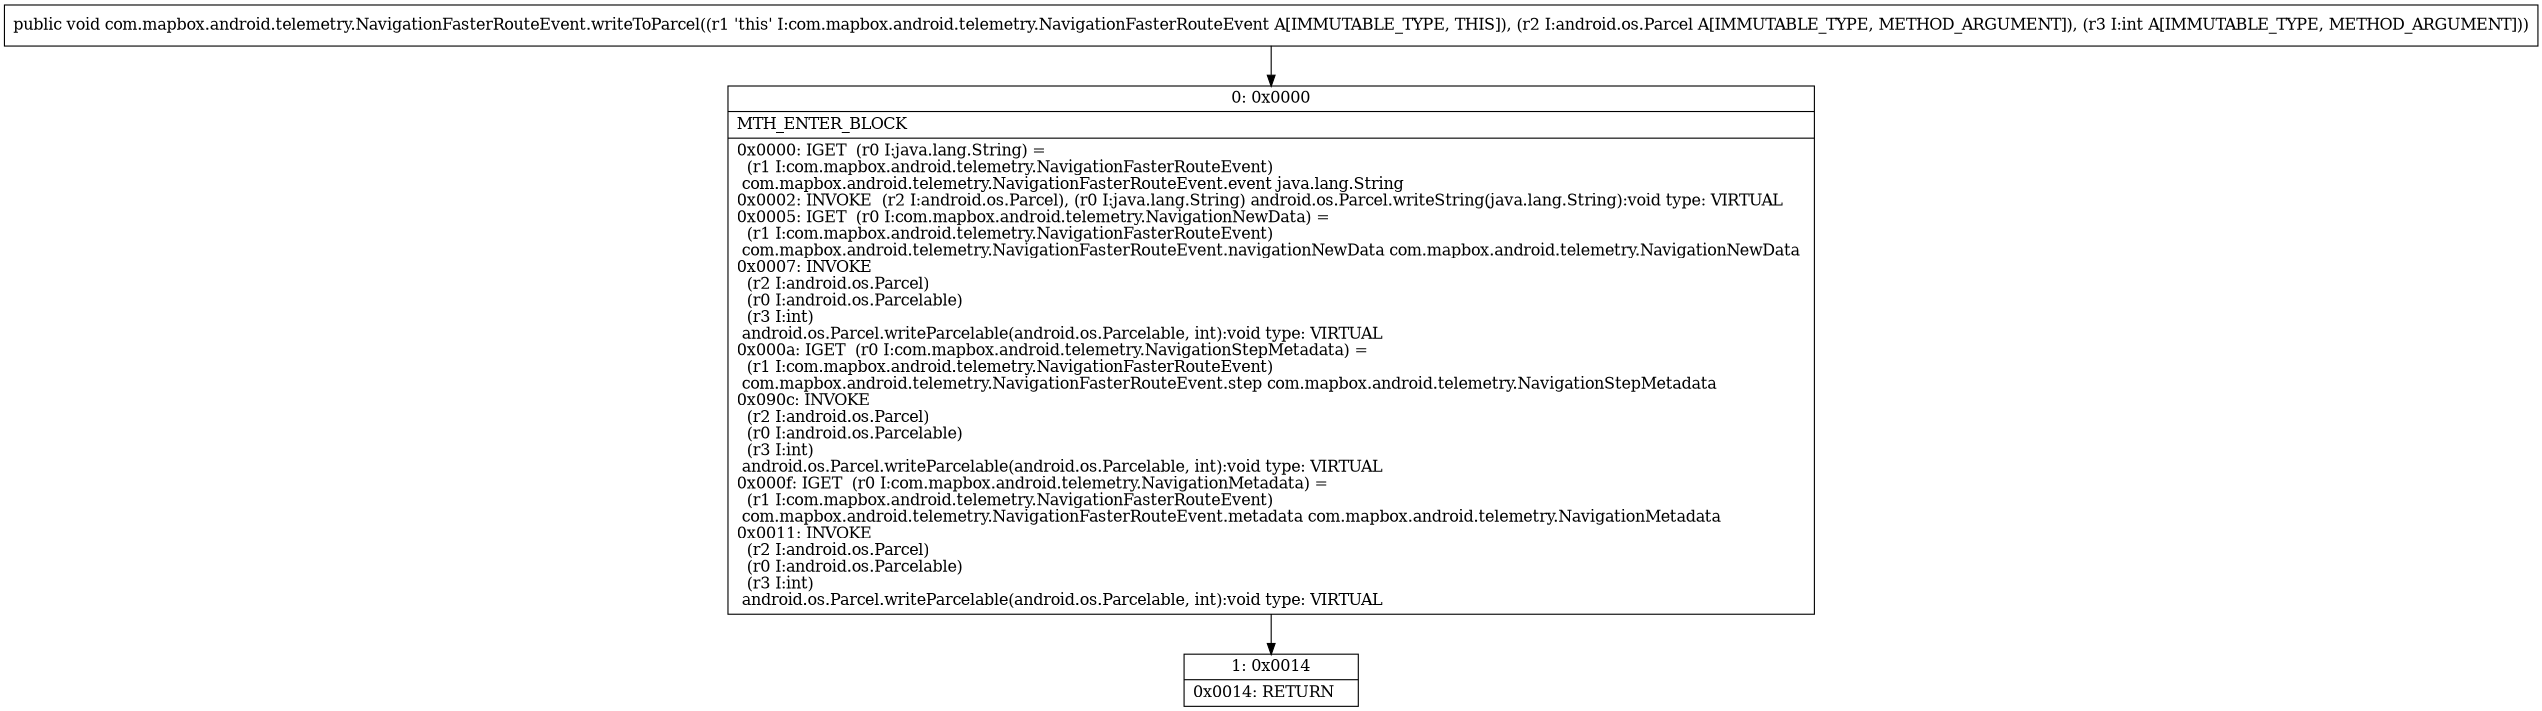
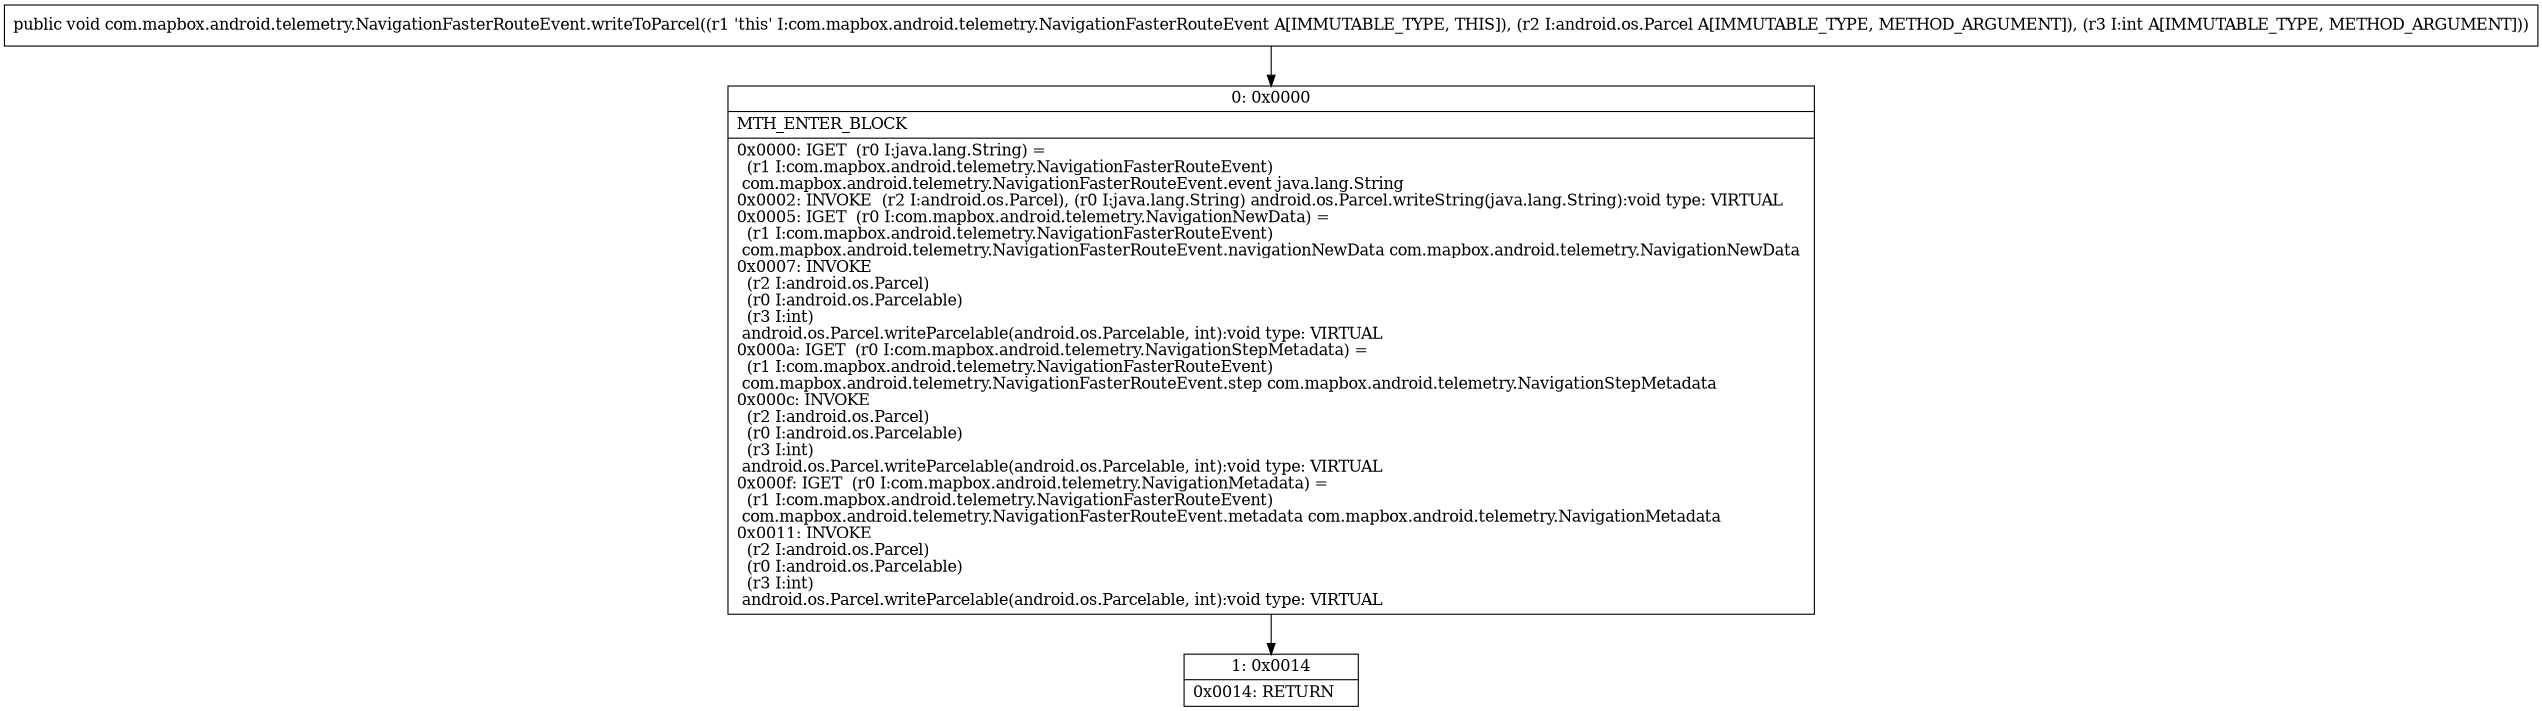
(809, 401) -> (809, 401)
